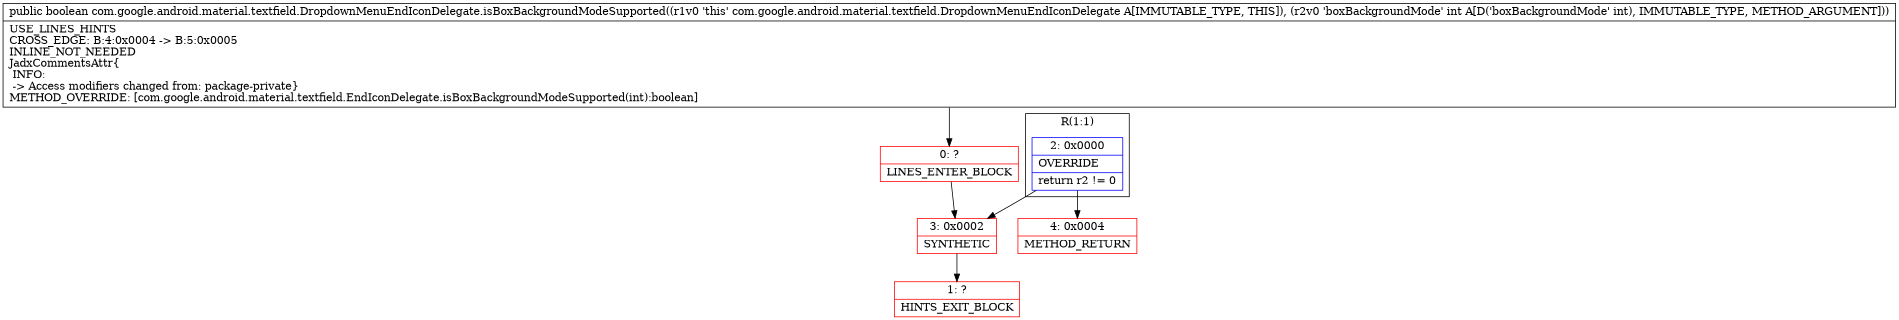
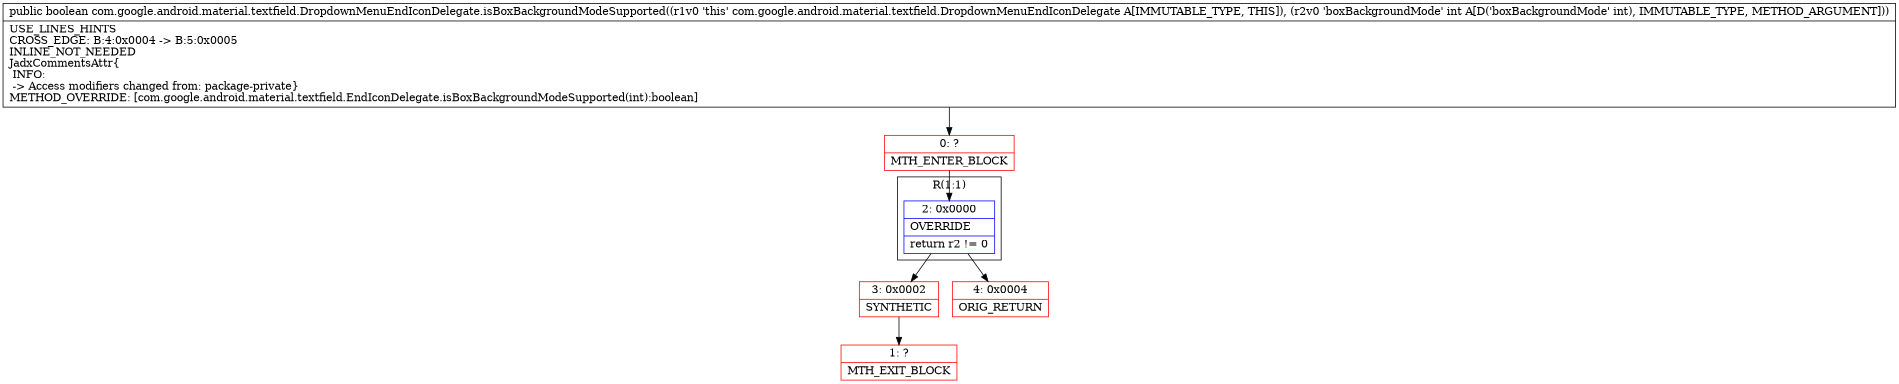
(949, 172) -> (949, 161)
(953, 196) -> (949, 182)
(1077, 244) -> (1000, 308)
(957, 308) -> (899, 371)
